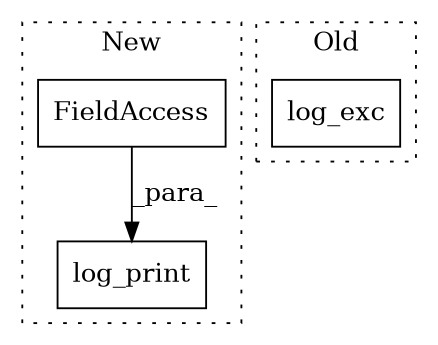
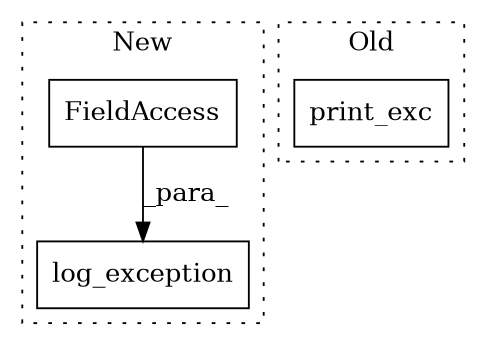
(336, 113) -> (371, 113)
(132, 275) -> (143, 275)
